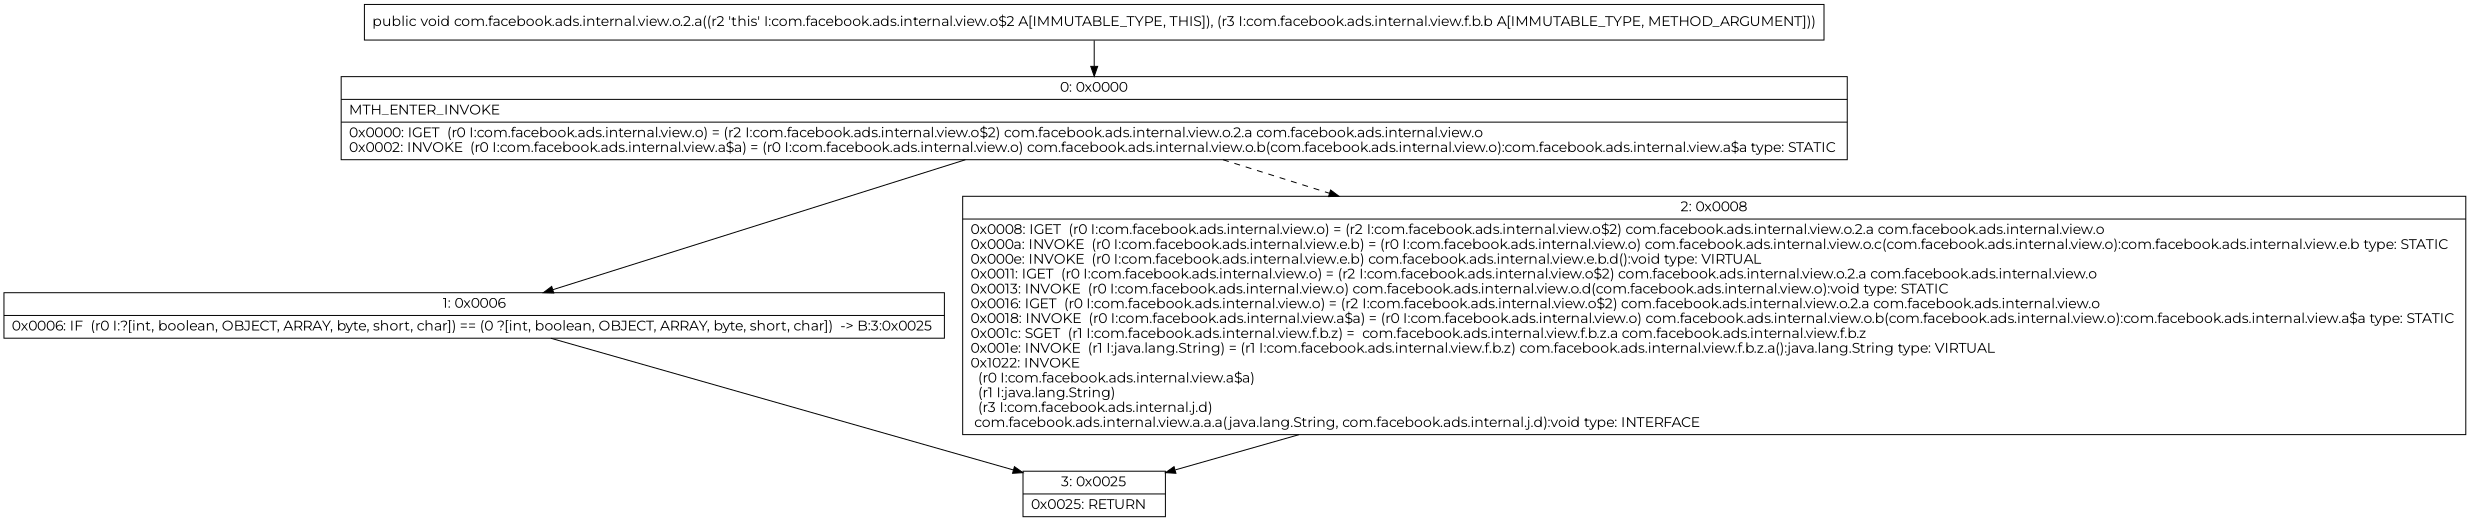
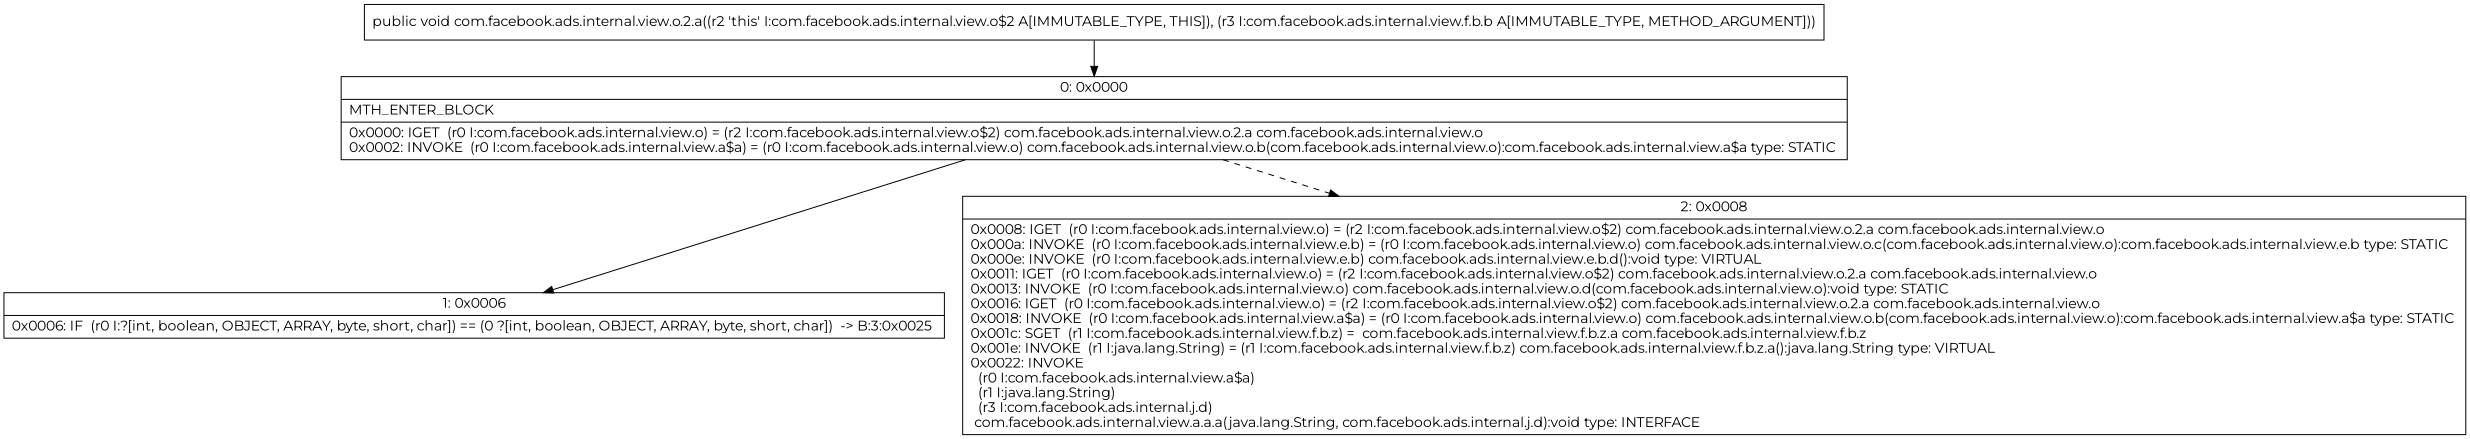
(425, 110) -> (422, 110)
(1029, 363) -> (1031, 363)
(1094, 494) -> none
